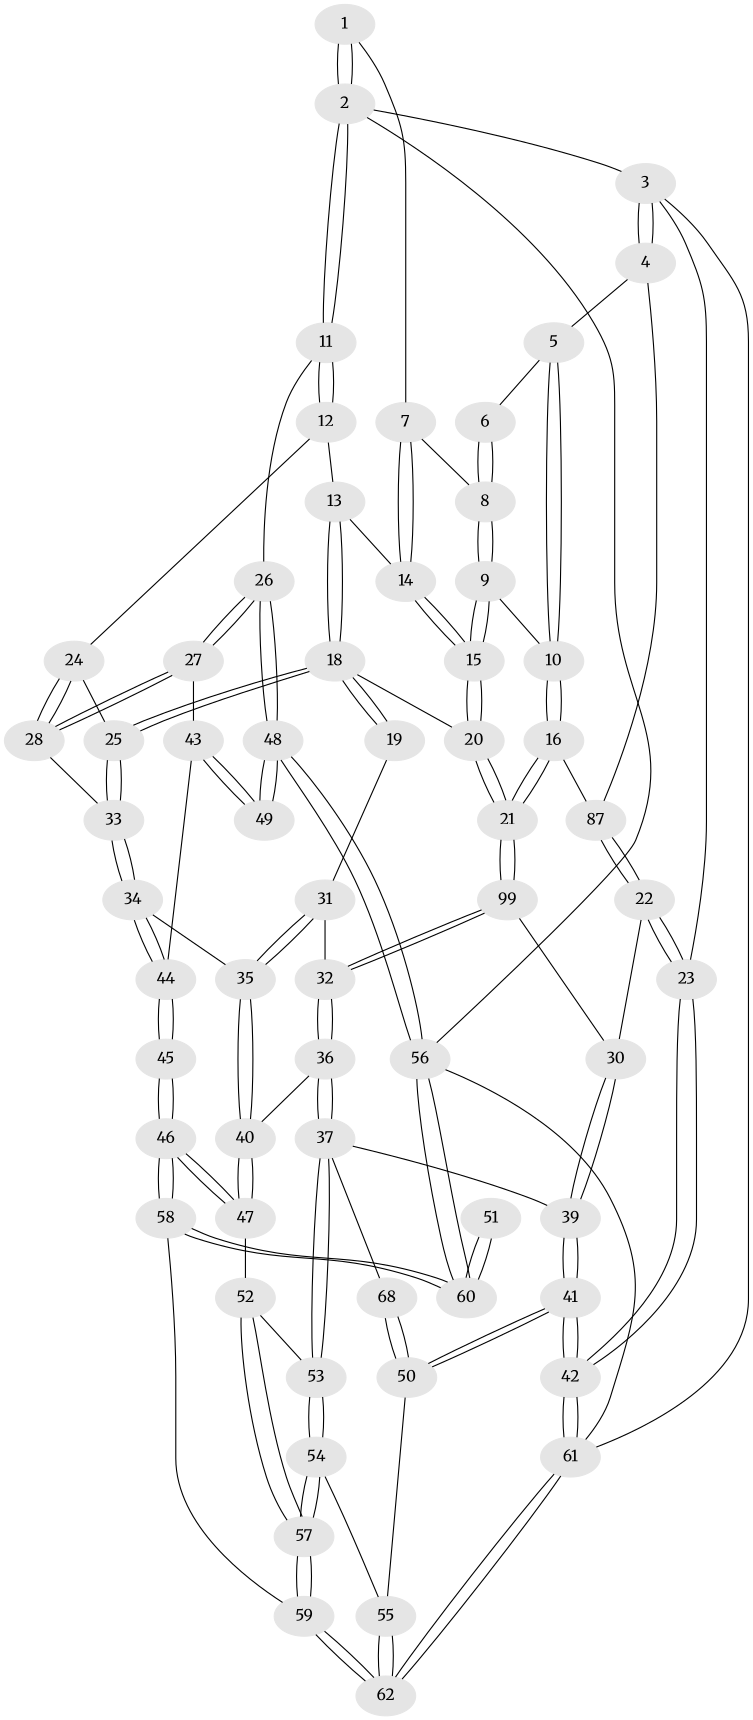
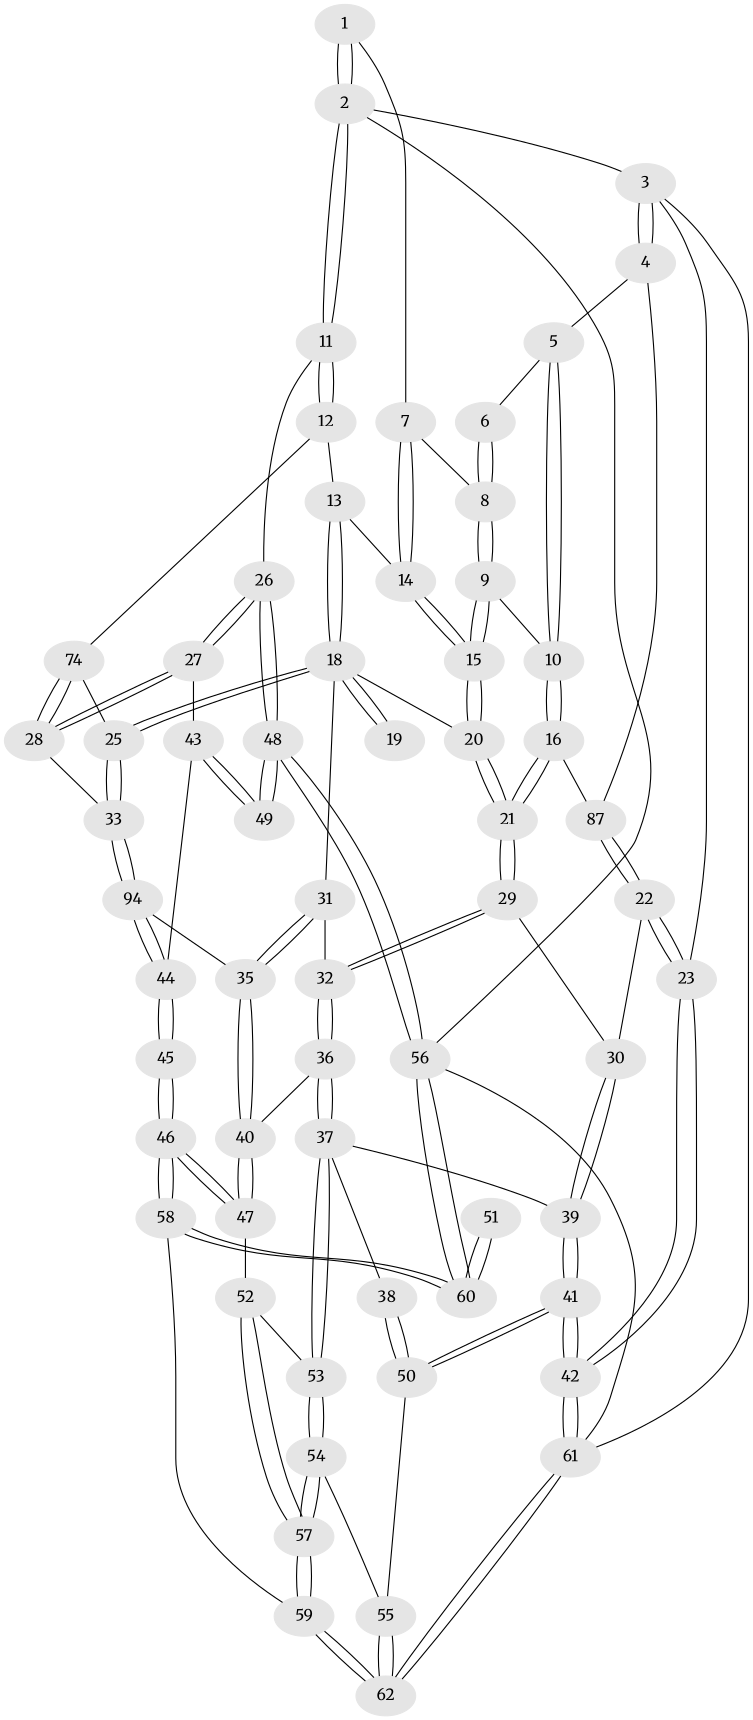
(74, 661) -> (74, 661)
(360, 820) -> (330, 780)
(133, 900) -> (133, 900)
(507, 900) -> (507, 900)
(387, 1298) -> (387, 1298)
